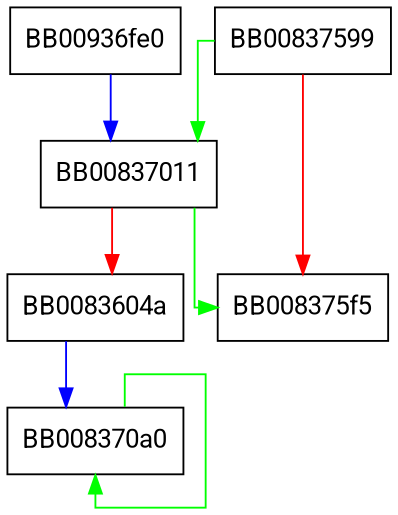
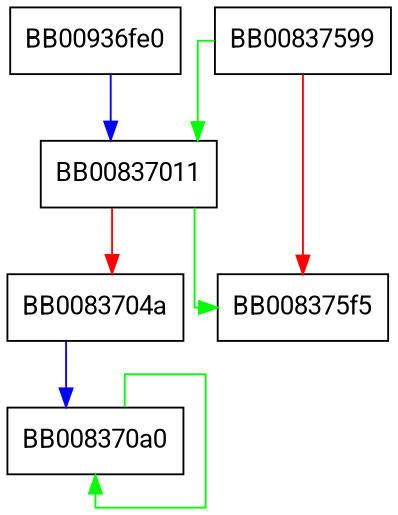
(95, 308) -> (95, 308)
